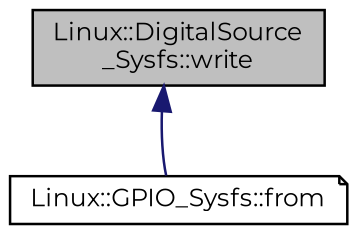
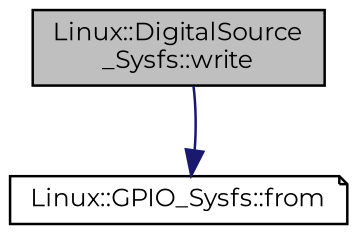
(162, 144) -> (196, 118)
